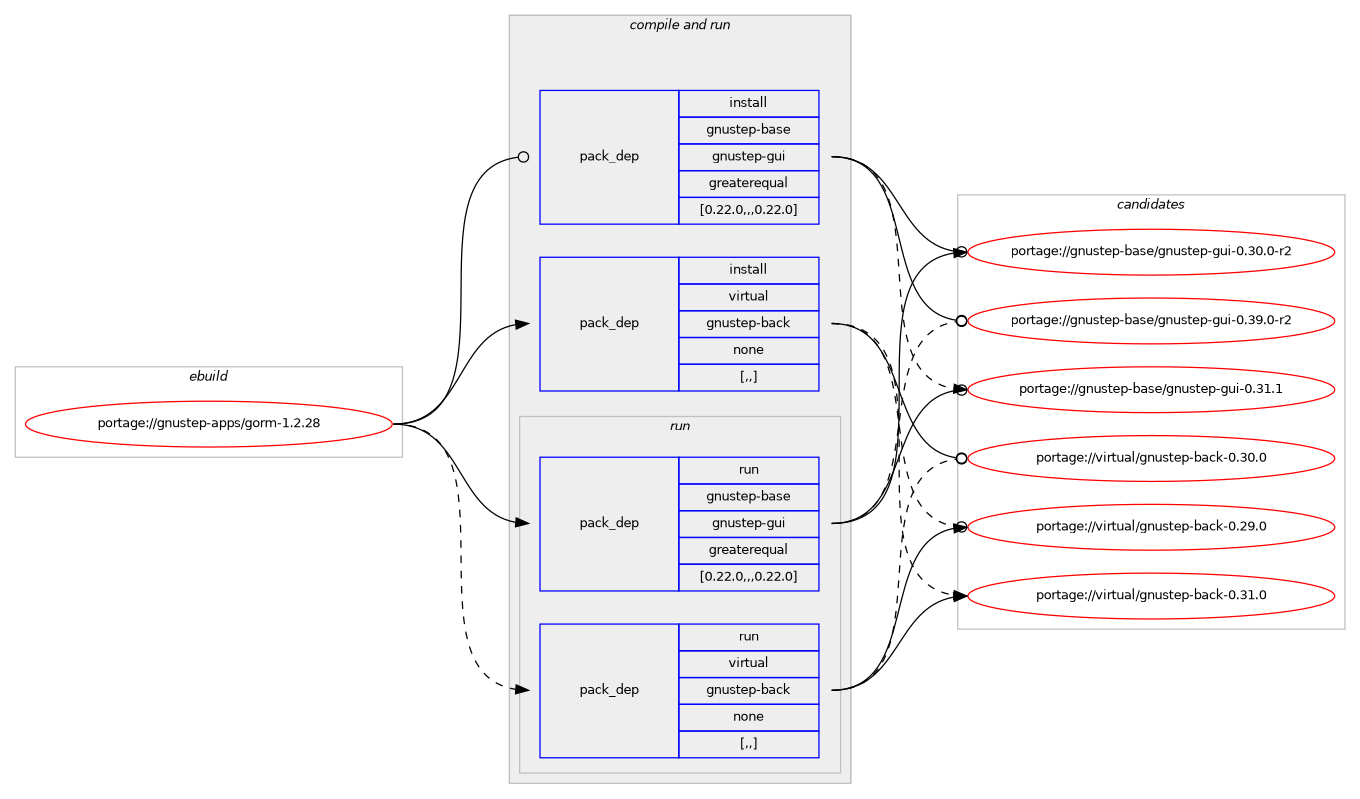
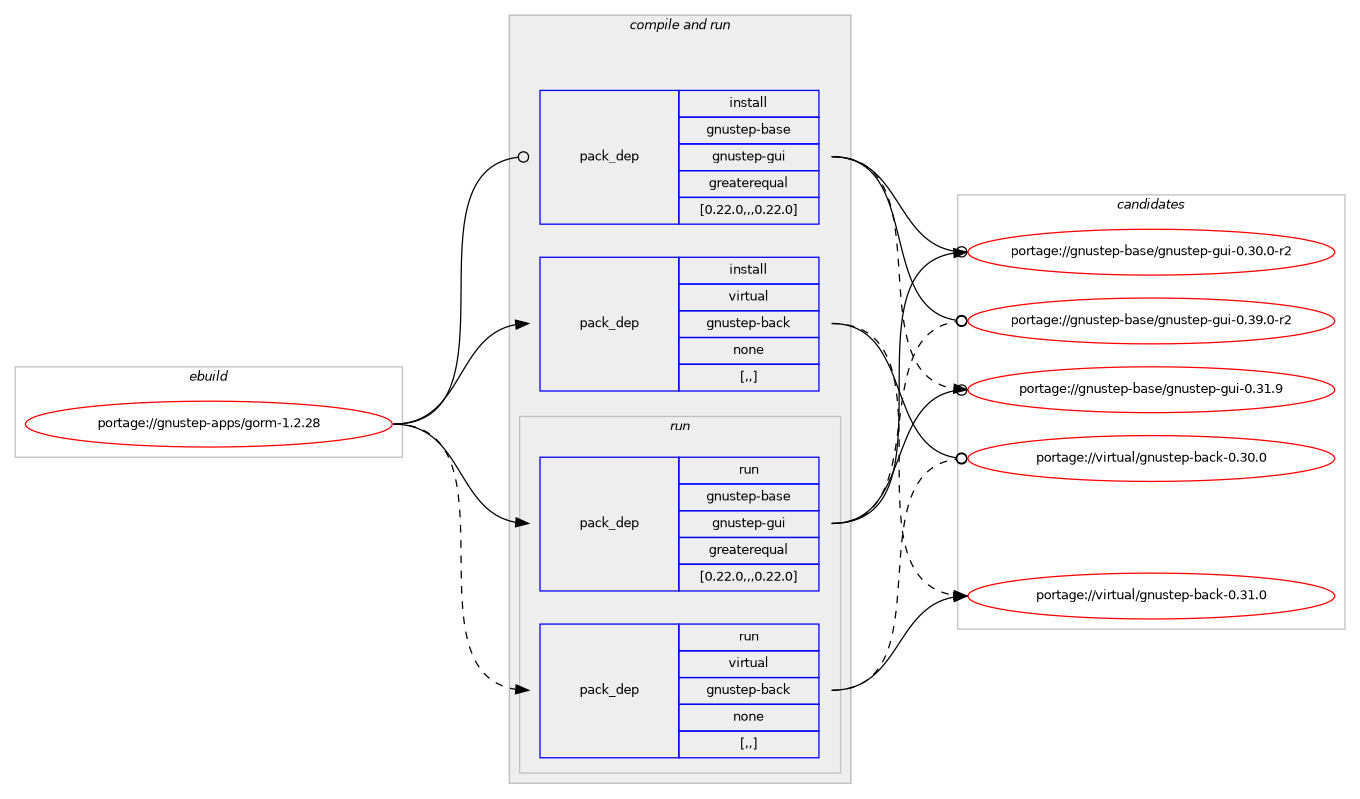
(1151, 390) -> (1151, 390)
(1151, 527) -> none
